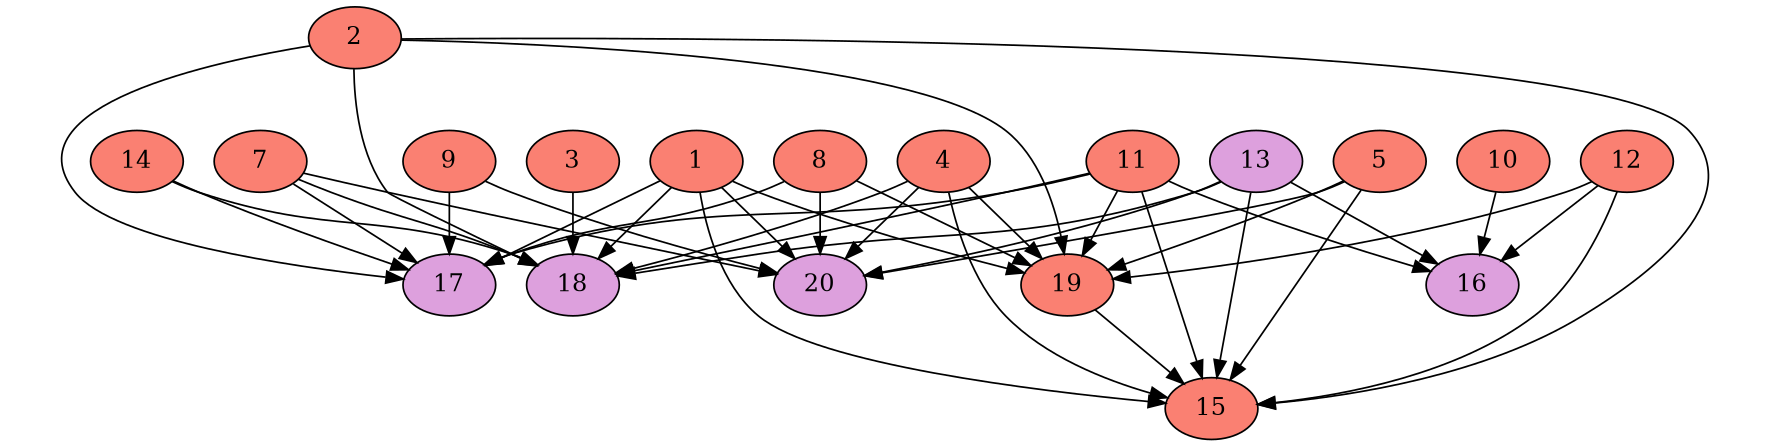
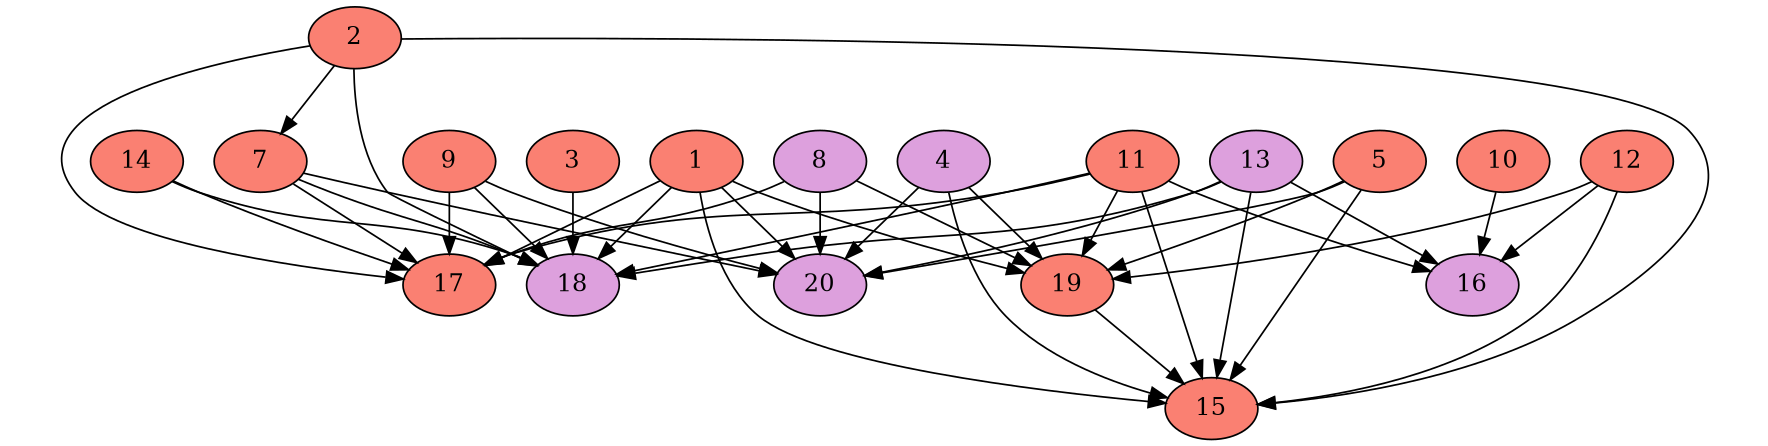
(769, 65) -> (313, 93)
(820, 161) -> (820, 161)
(944, 161) -> (944, 161)
(779, 228) -> (491, 204)
(449, 285) -> (449, 285)
